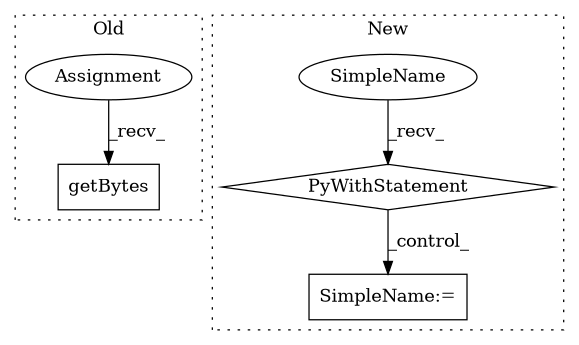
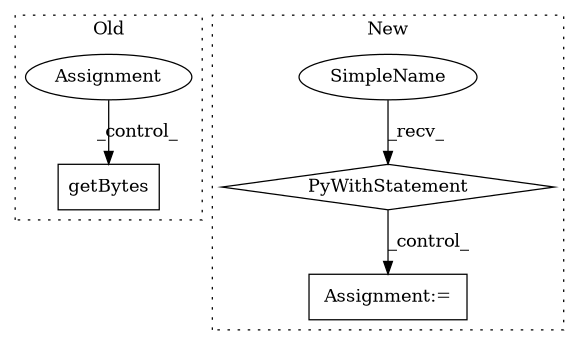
(137, 132) -> (137, 132)
(388, 297) -> (388, 297)
